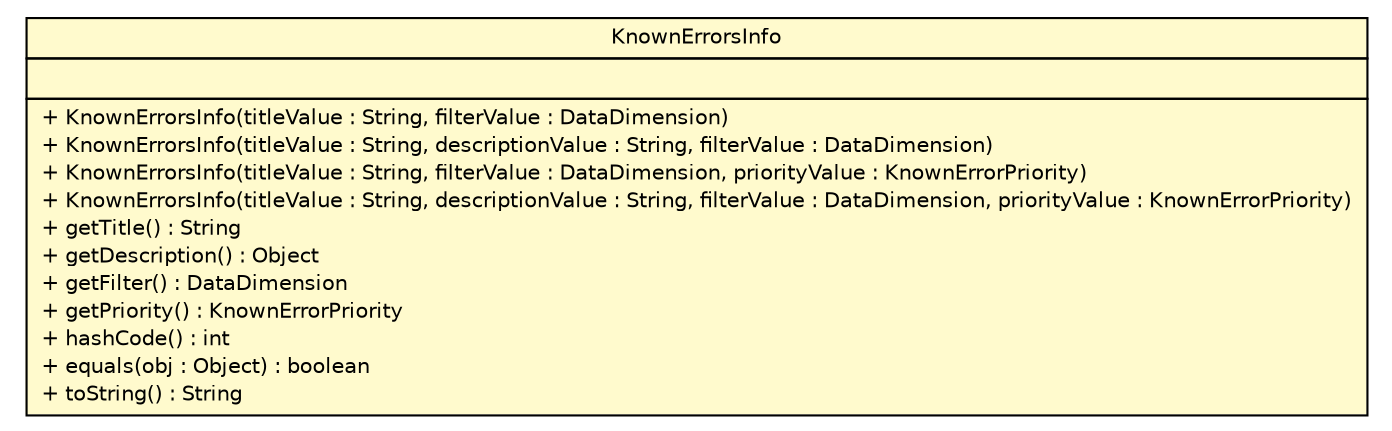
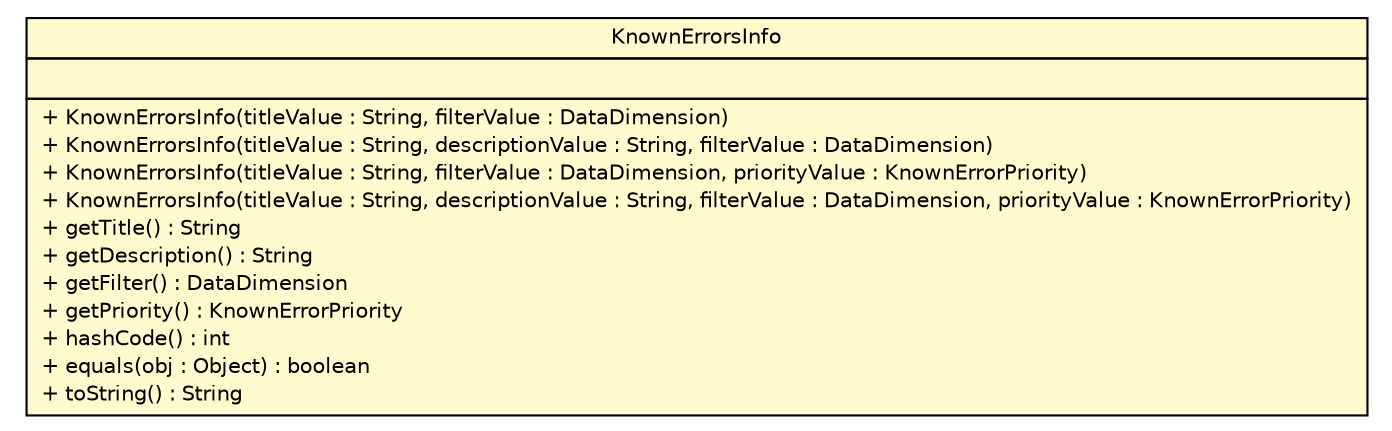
(181, 256) -> (177, 256)
